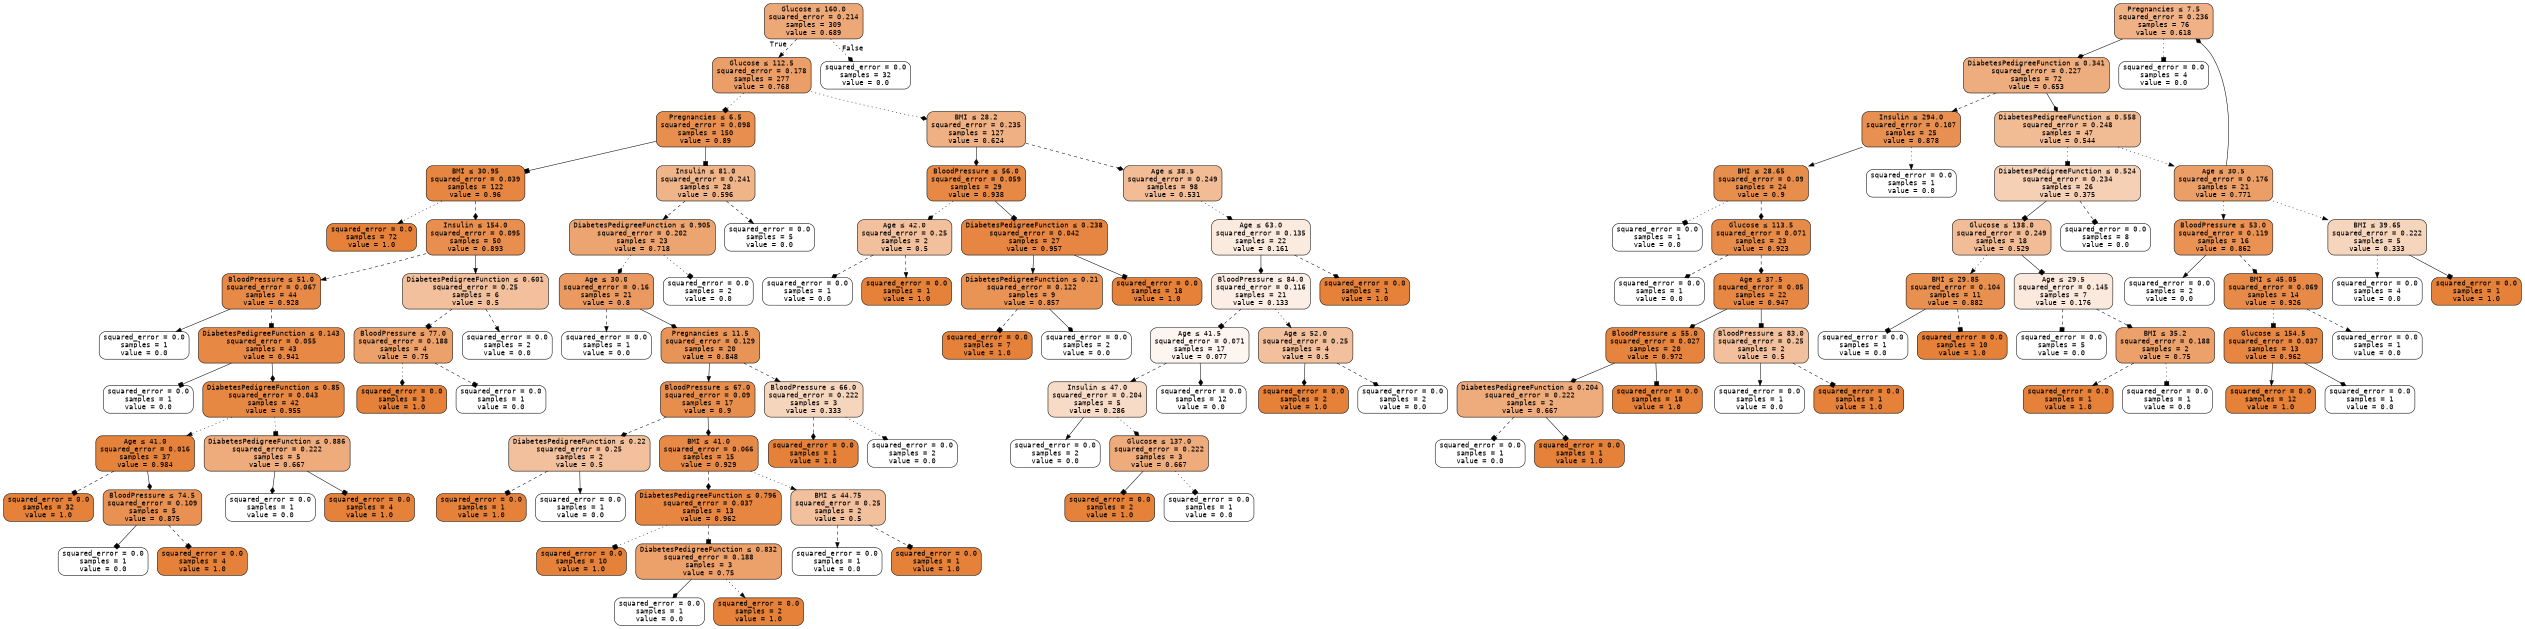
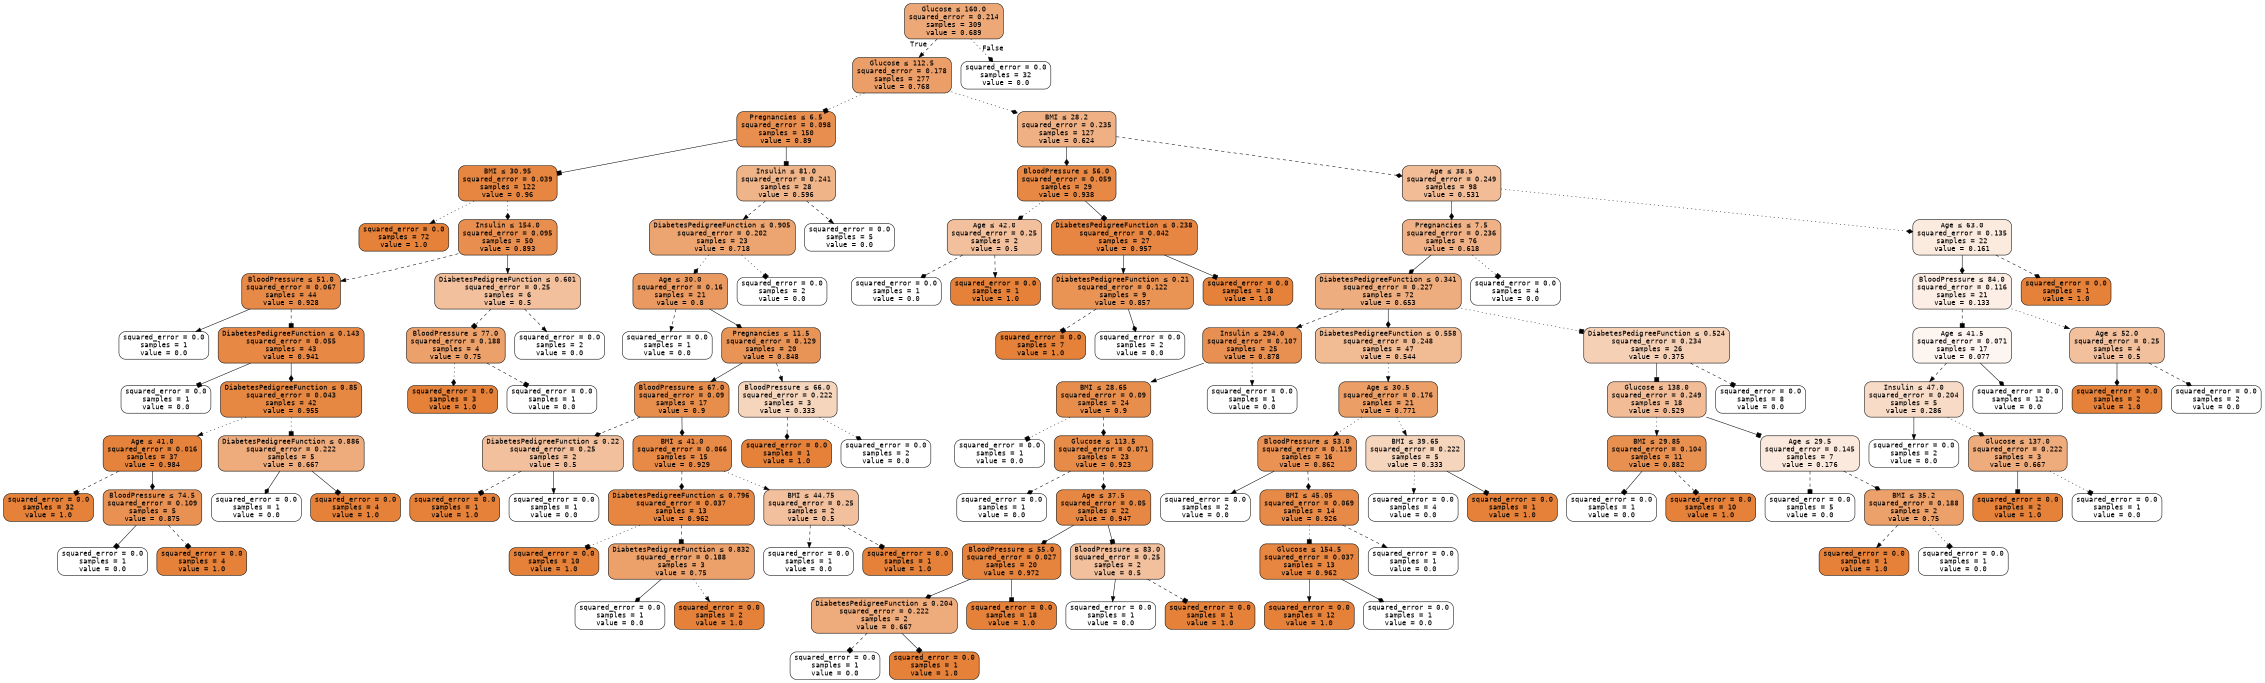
(2227, 101) -> (1452, 207)
(2068, 154) -> (1520, 320)
(476, 207) -> (508, 207)
